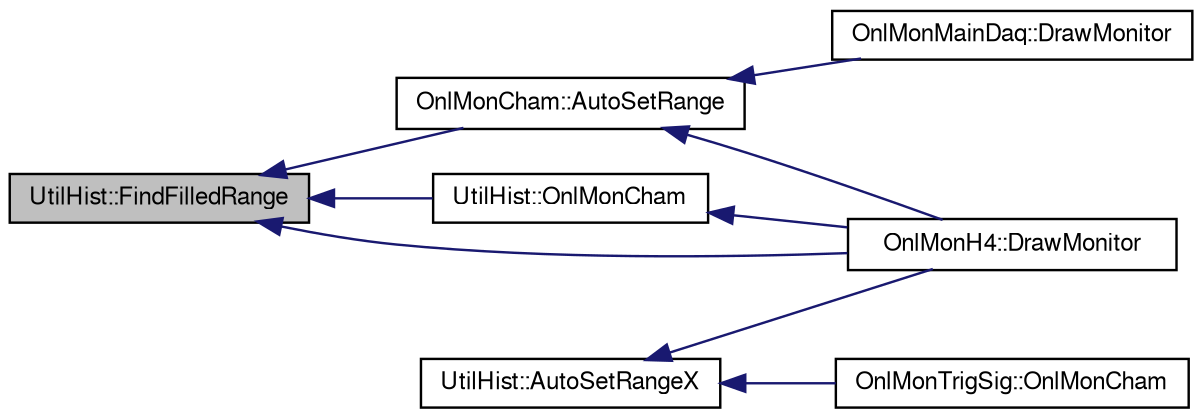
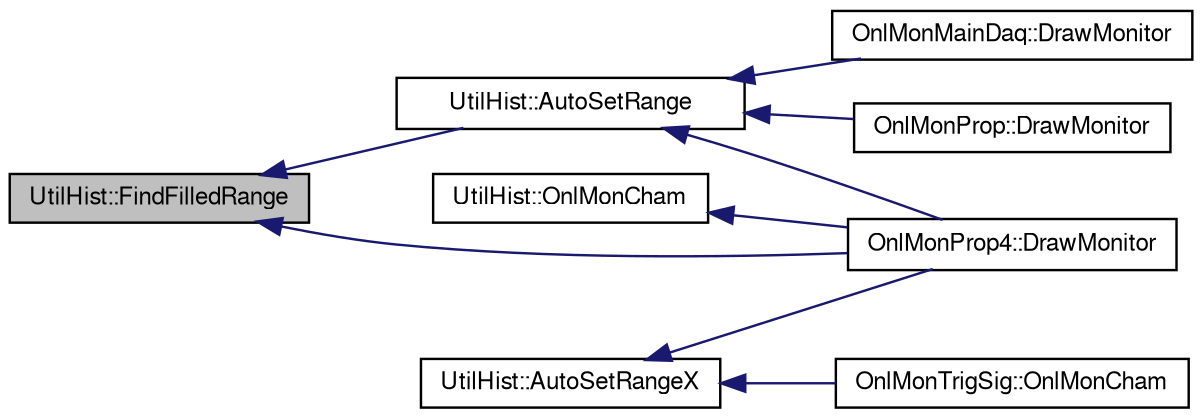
(571, 103) -> (571, 103)
none -> (1012, 128)
(384, 198) -> none
(1012, 245) -> (1012, 245)
